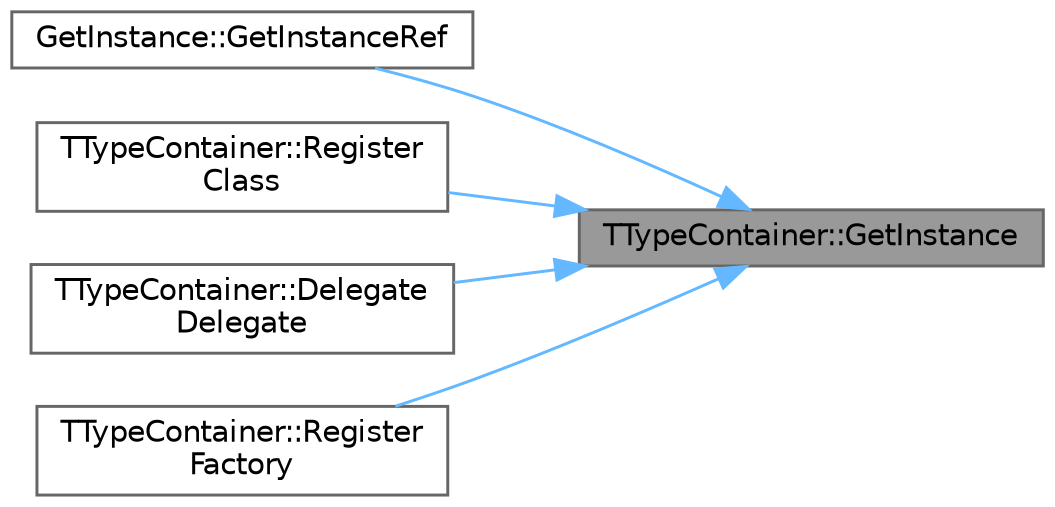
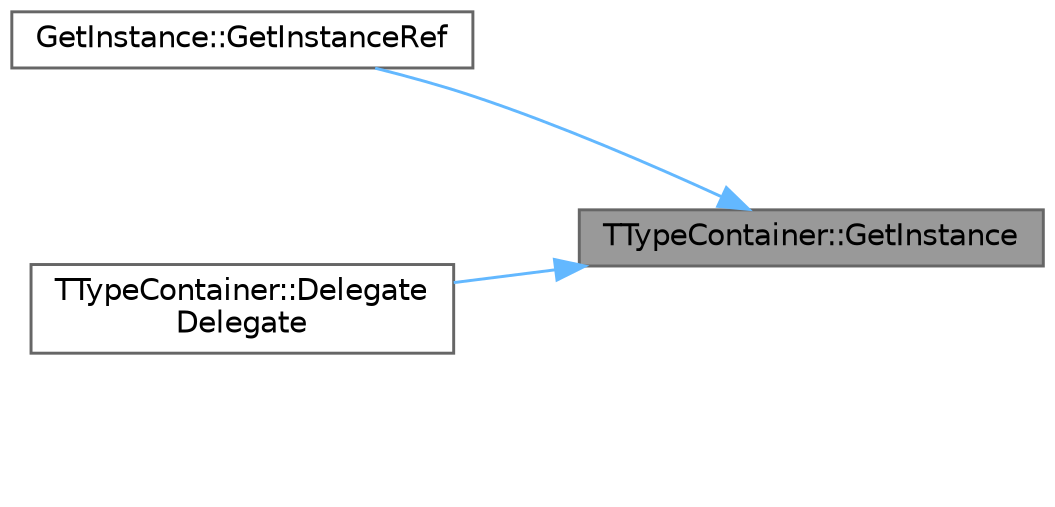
(242, 167) -> none
(242, 451) -> none
